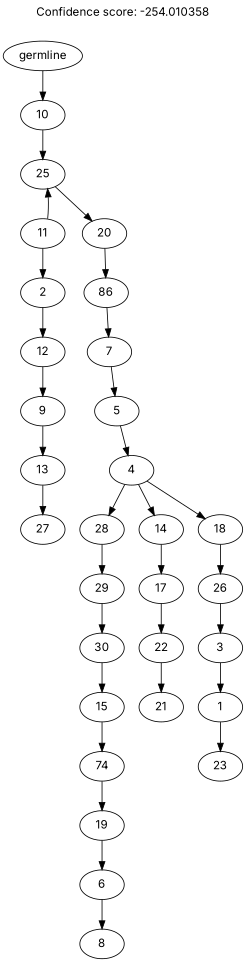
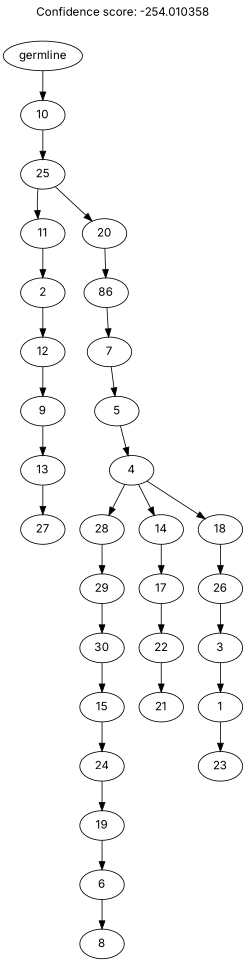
(48, 208) -> (37, 200)
(102, 766) -> (102, 766)
